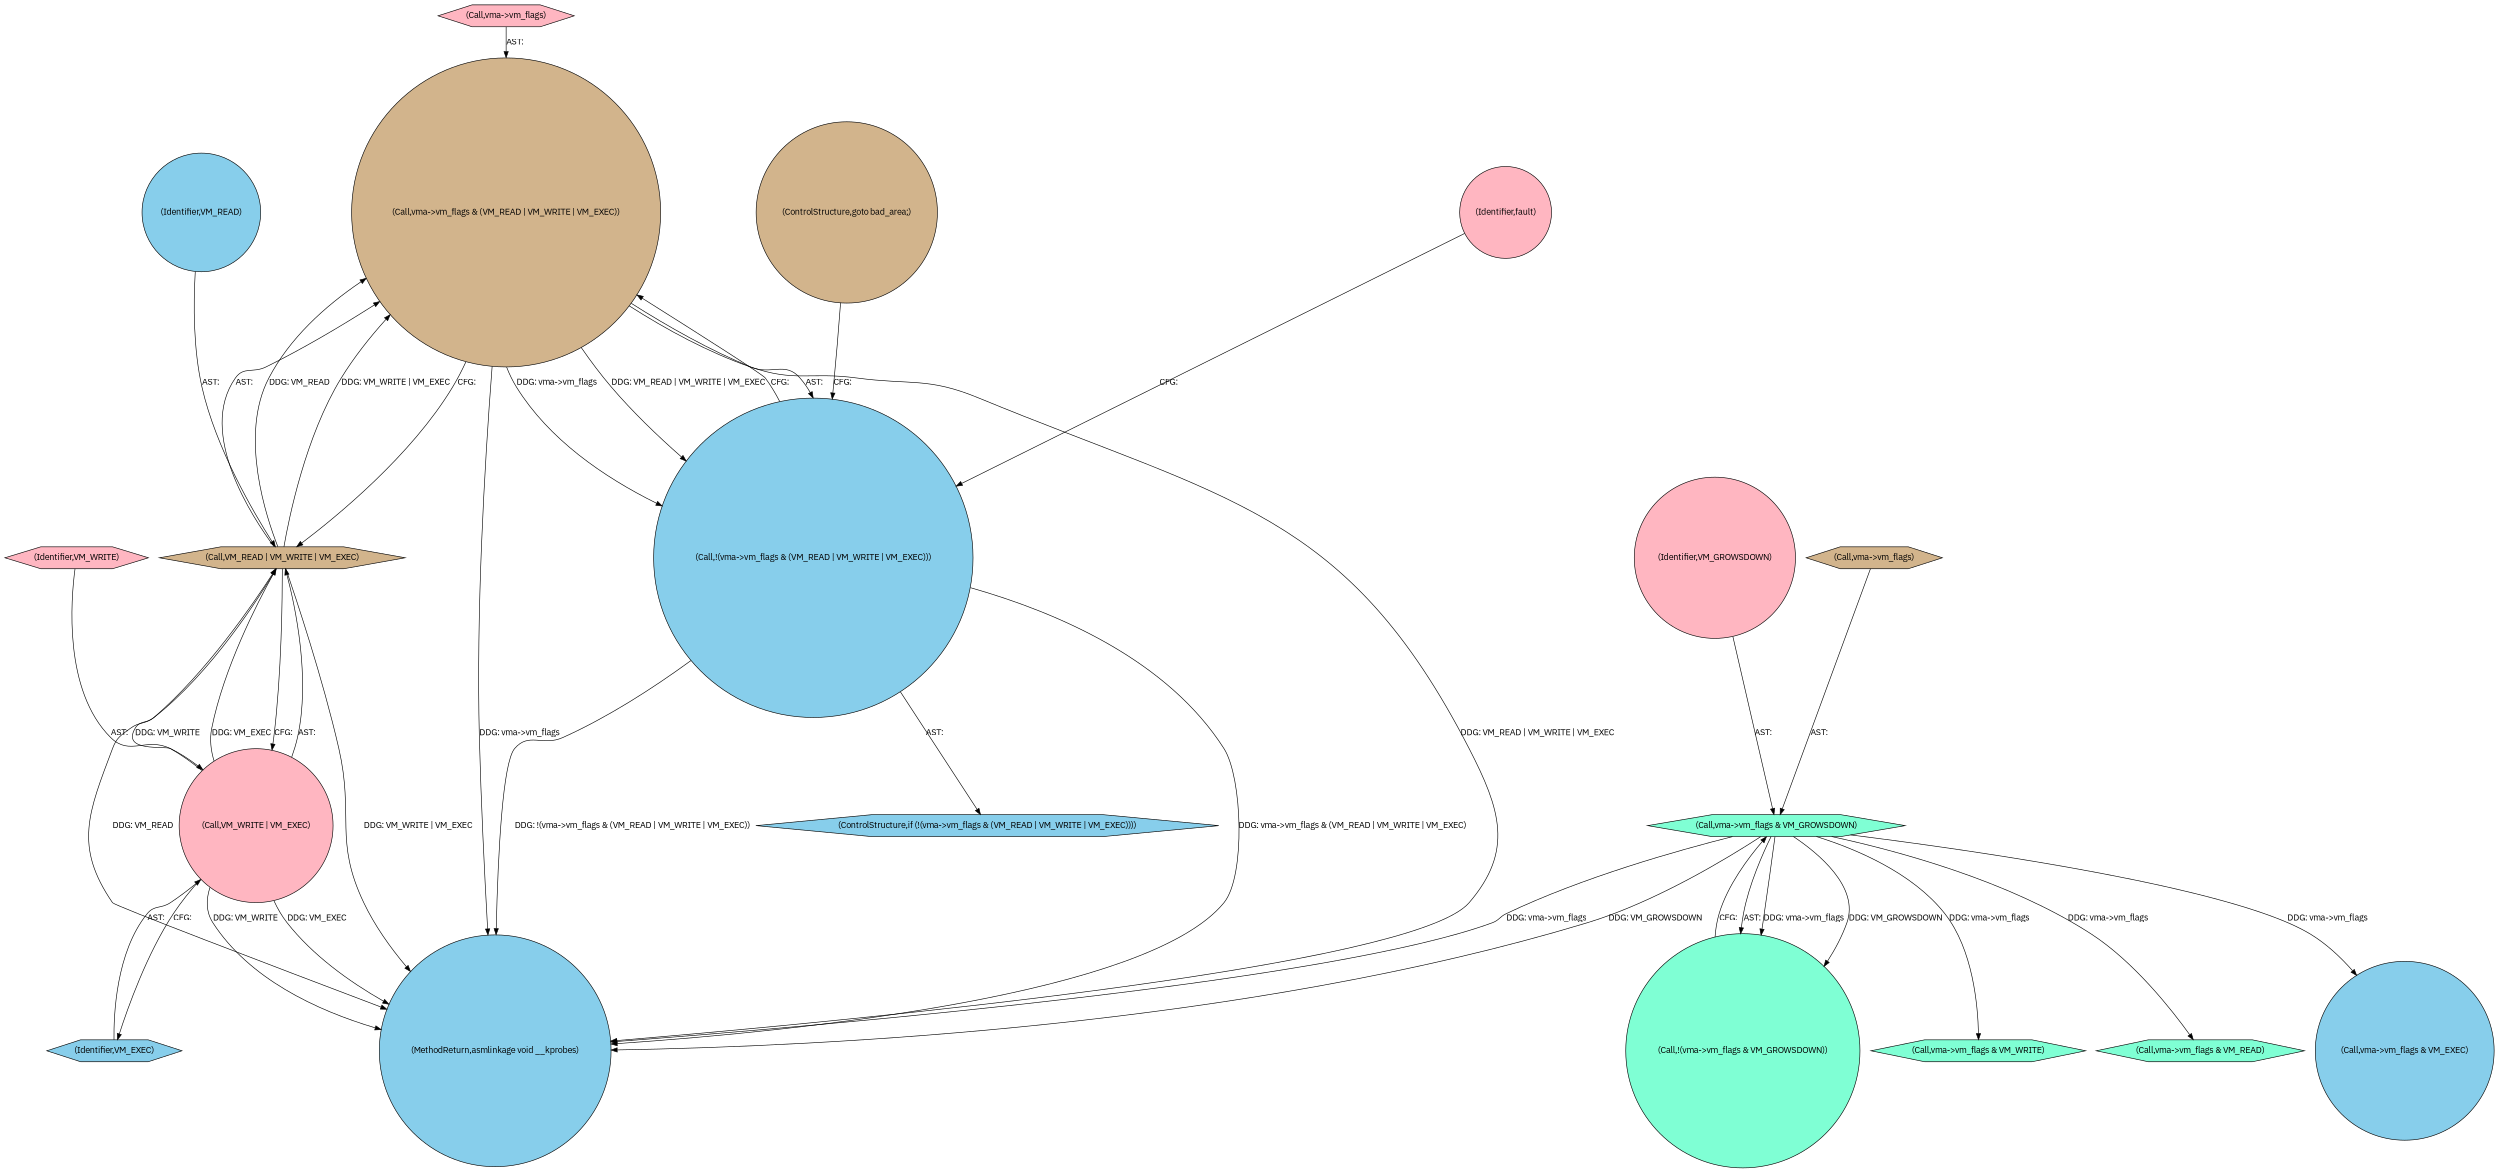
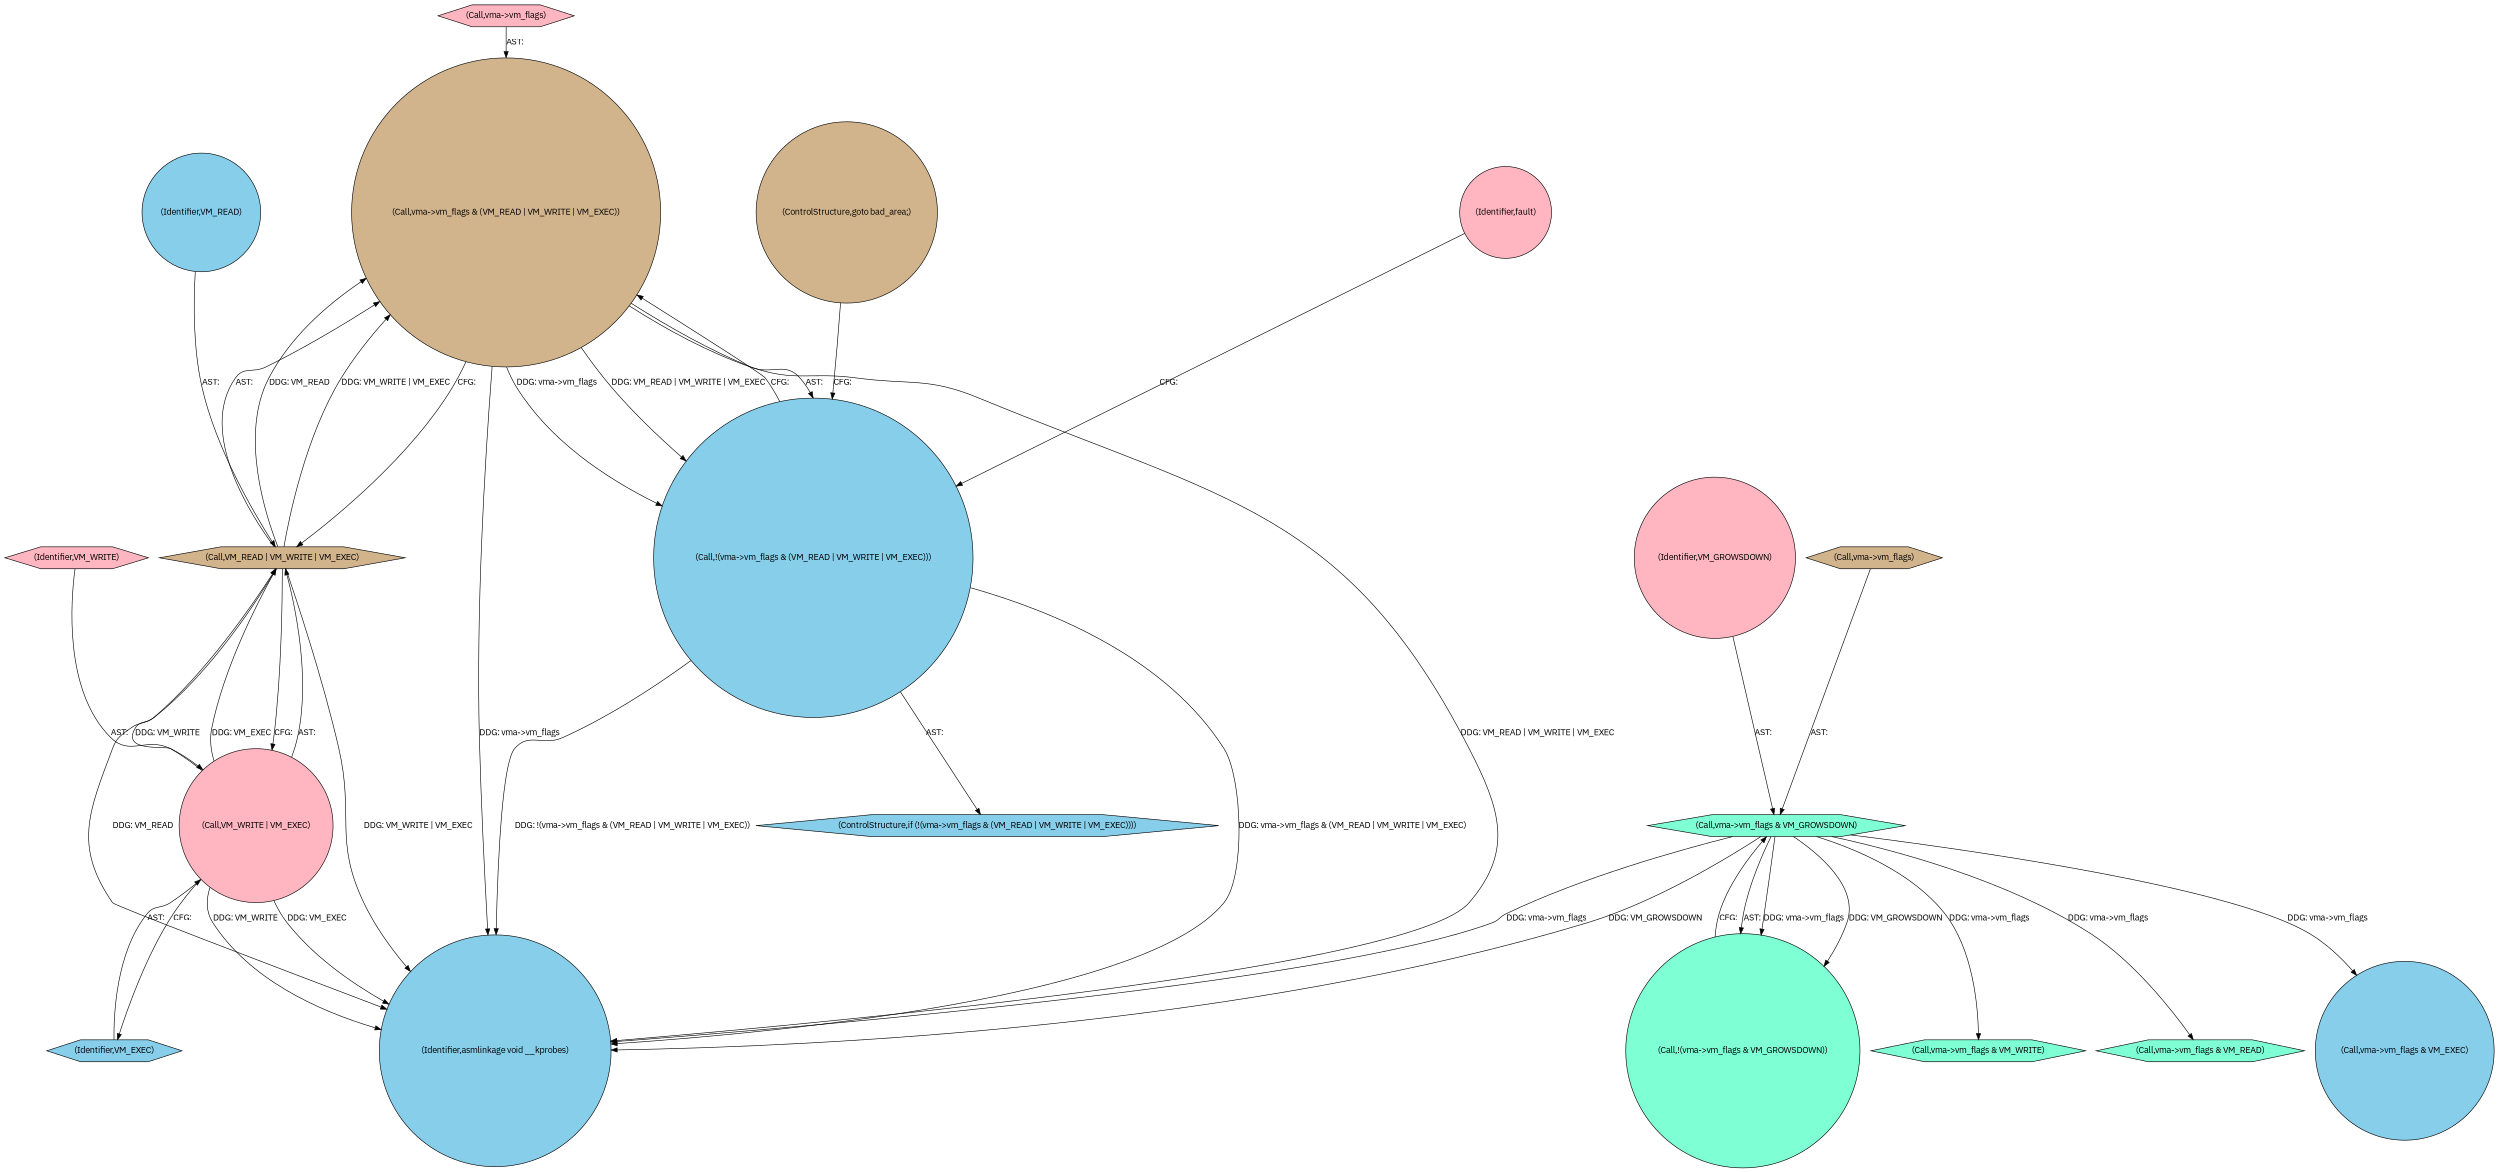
(495, 1051) -> (495, 1051)
